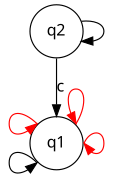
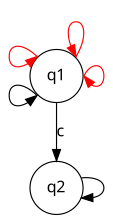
(57, 82) -> (57, 126)
